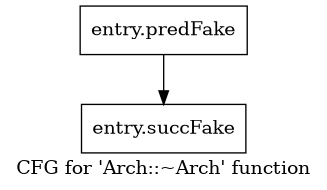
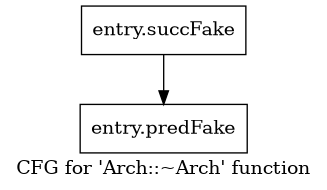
(164, 73) -> (164, 73)
